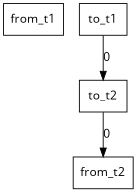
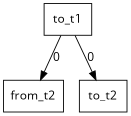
(34, 19) -> none
(103, 130) -> (53, 54)
